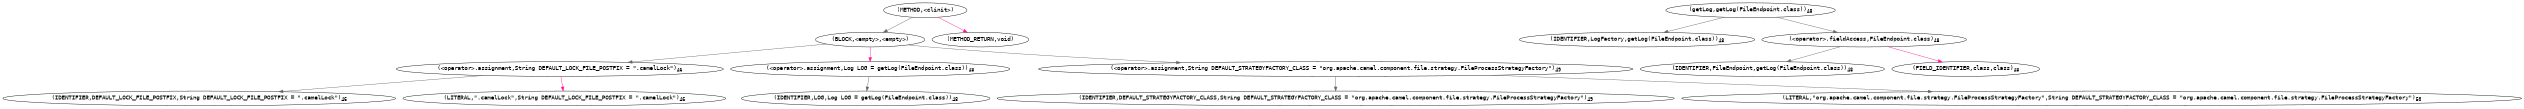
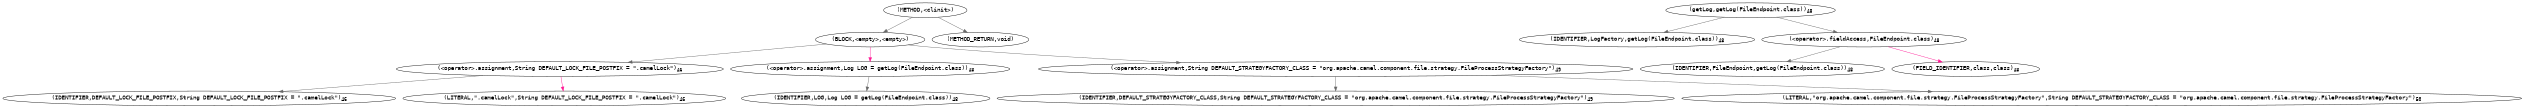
(951, 24) -> (951, 24)
